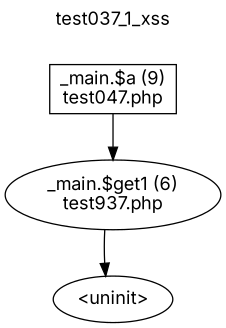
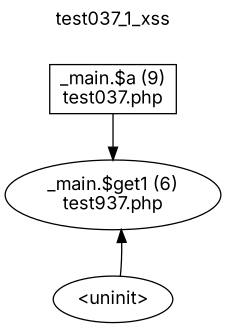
(113, 89) -> (113, 89)
(104, 246) -> (122, 259)
